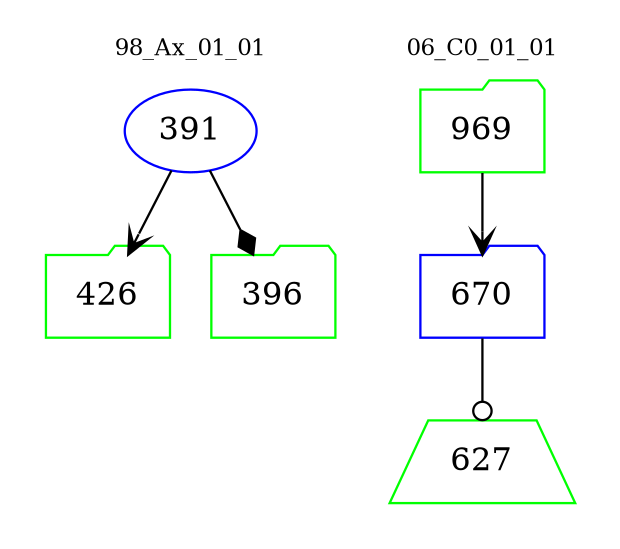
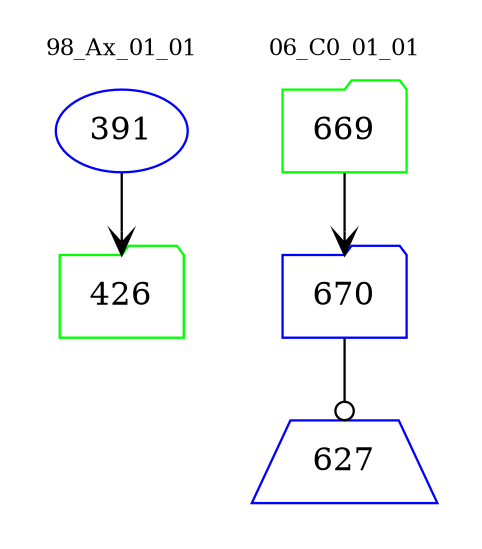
(482, 131) -> (345, 131)
(273, 296) -> none
(482, 462) -> (345, 462)
